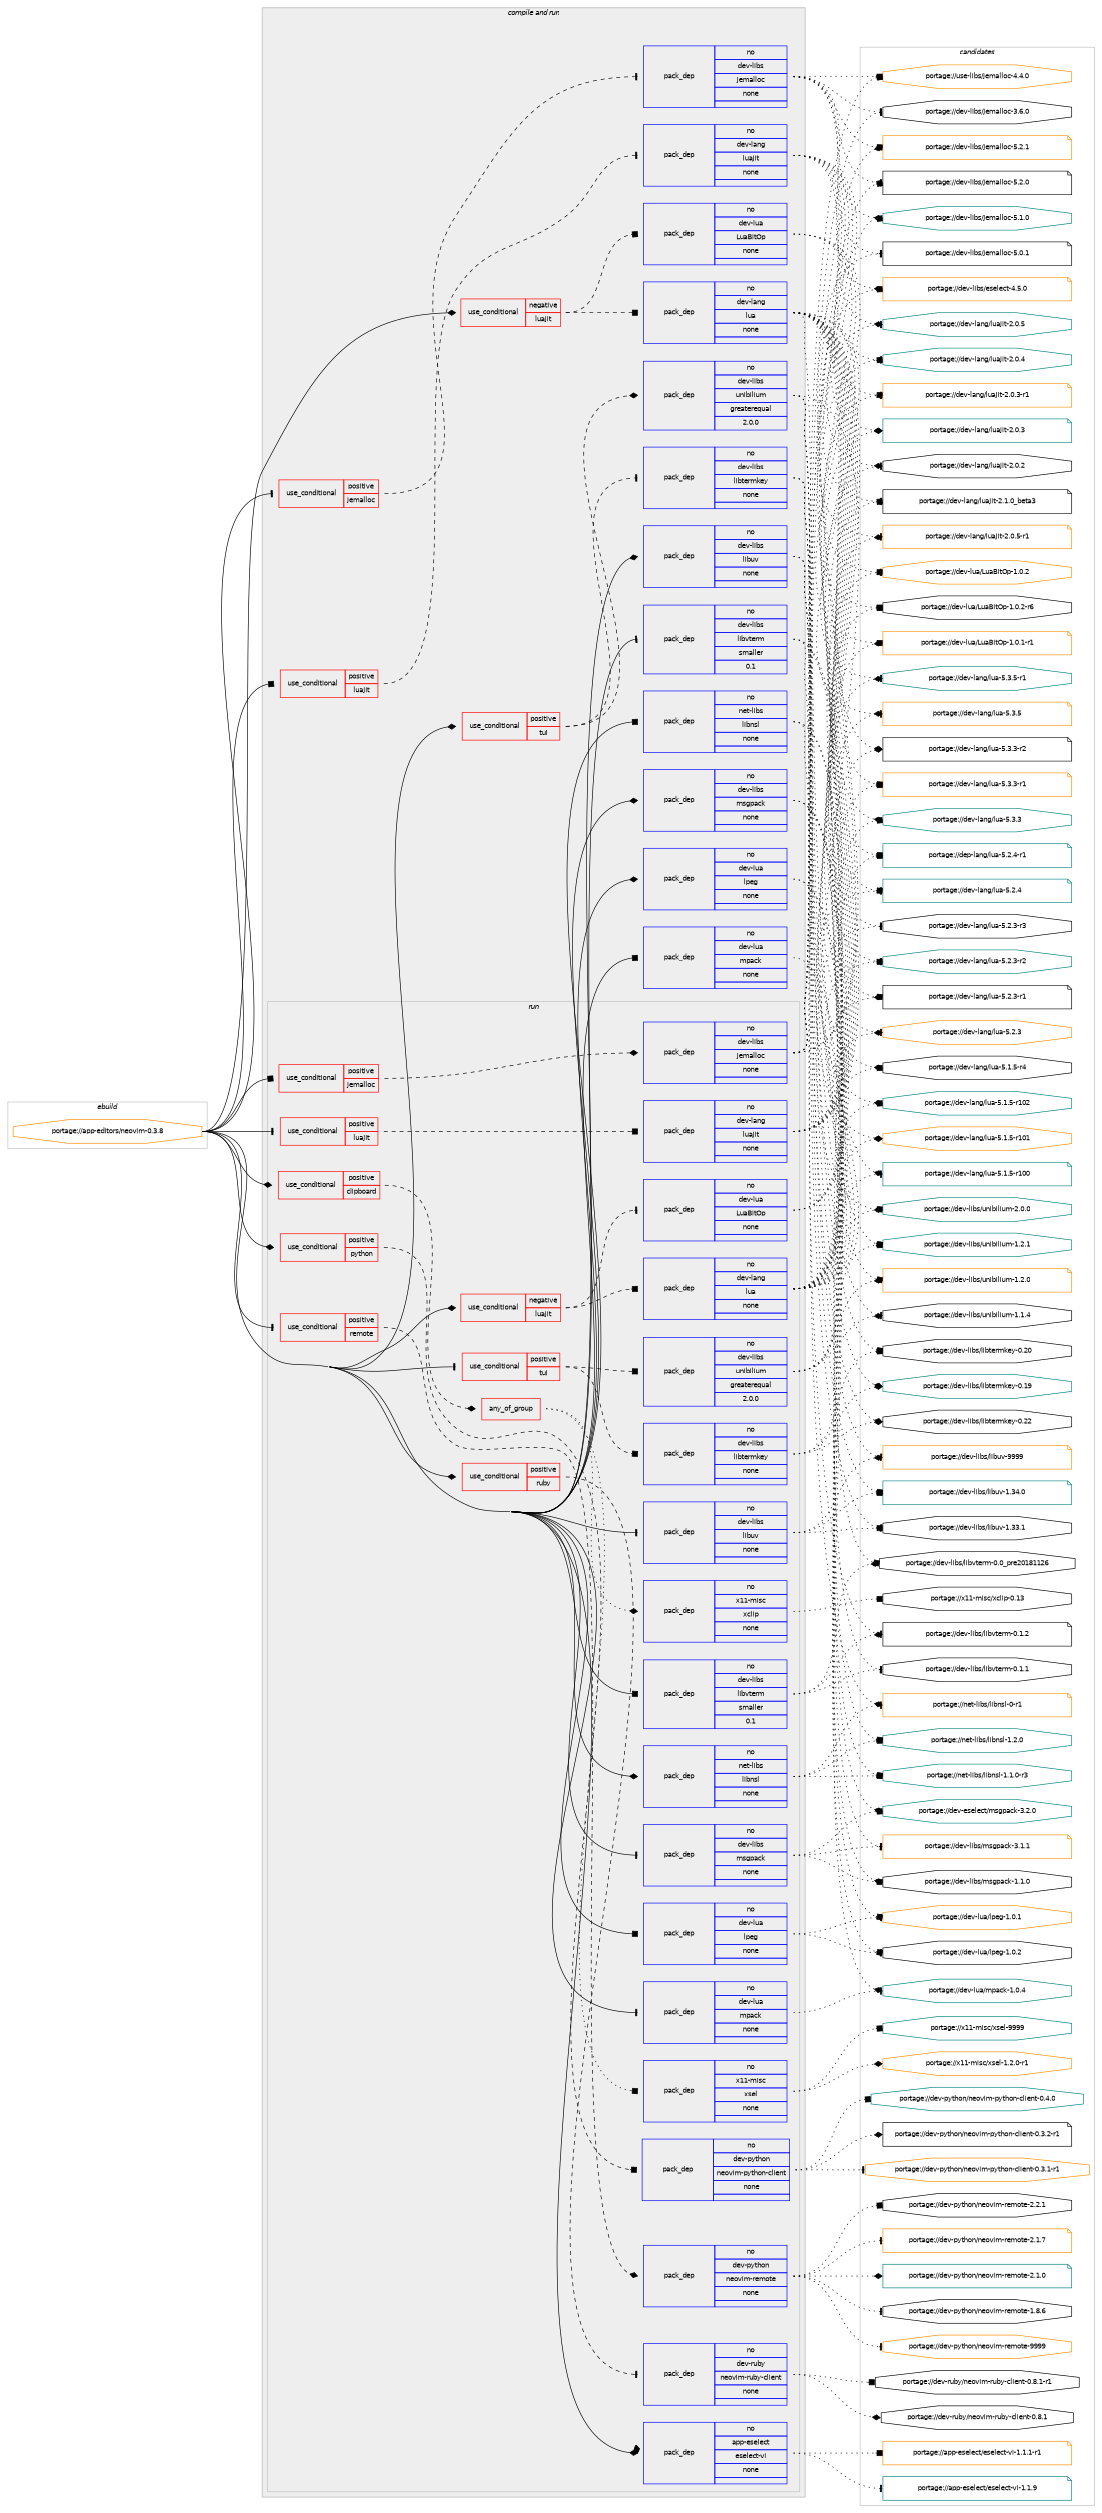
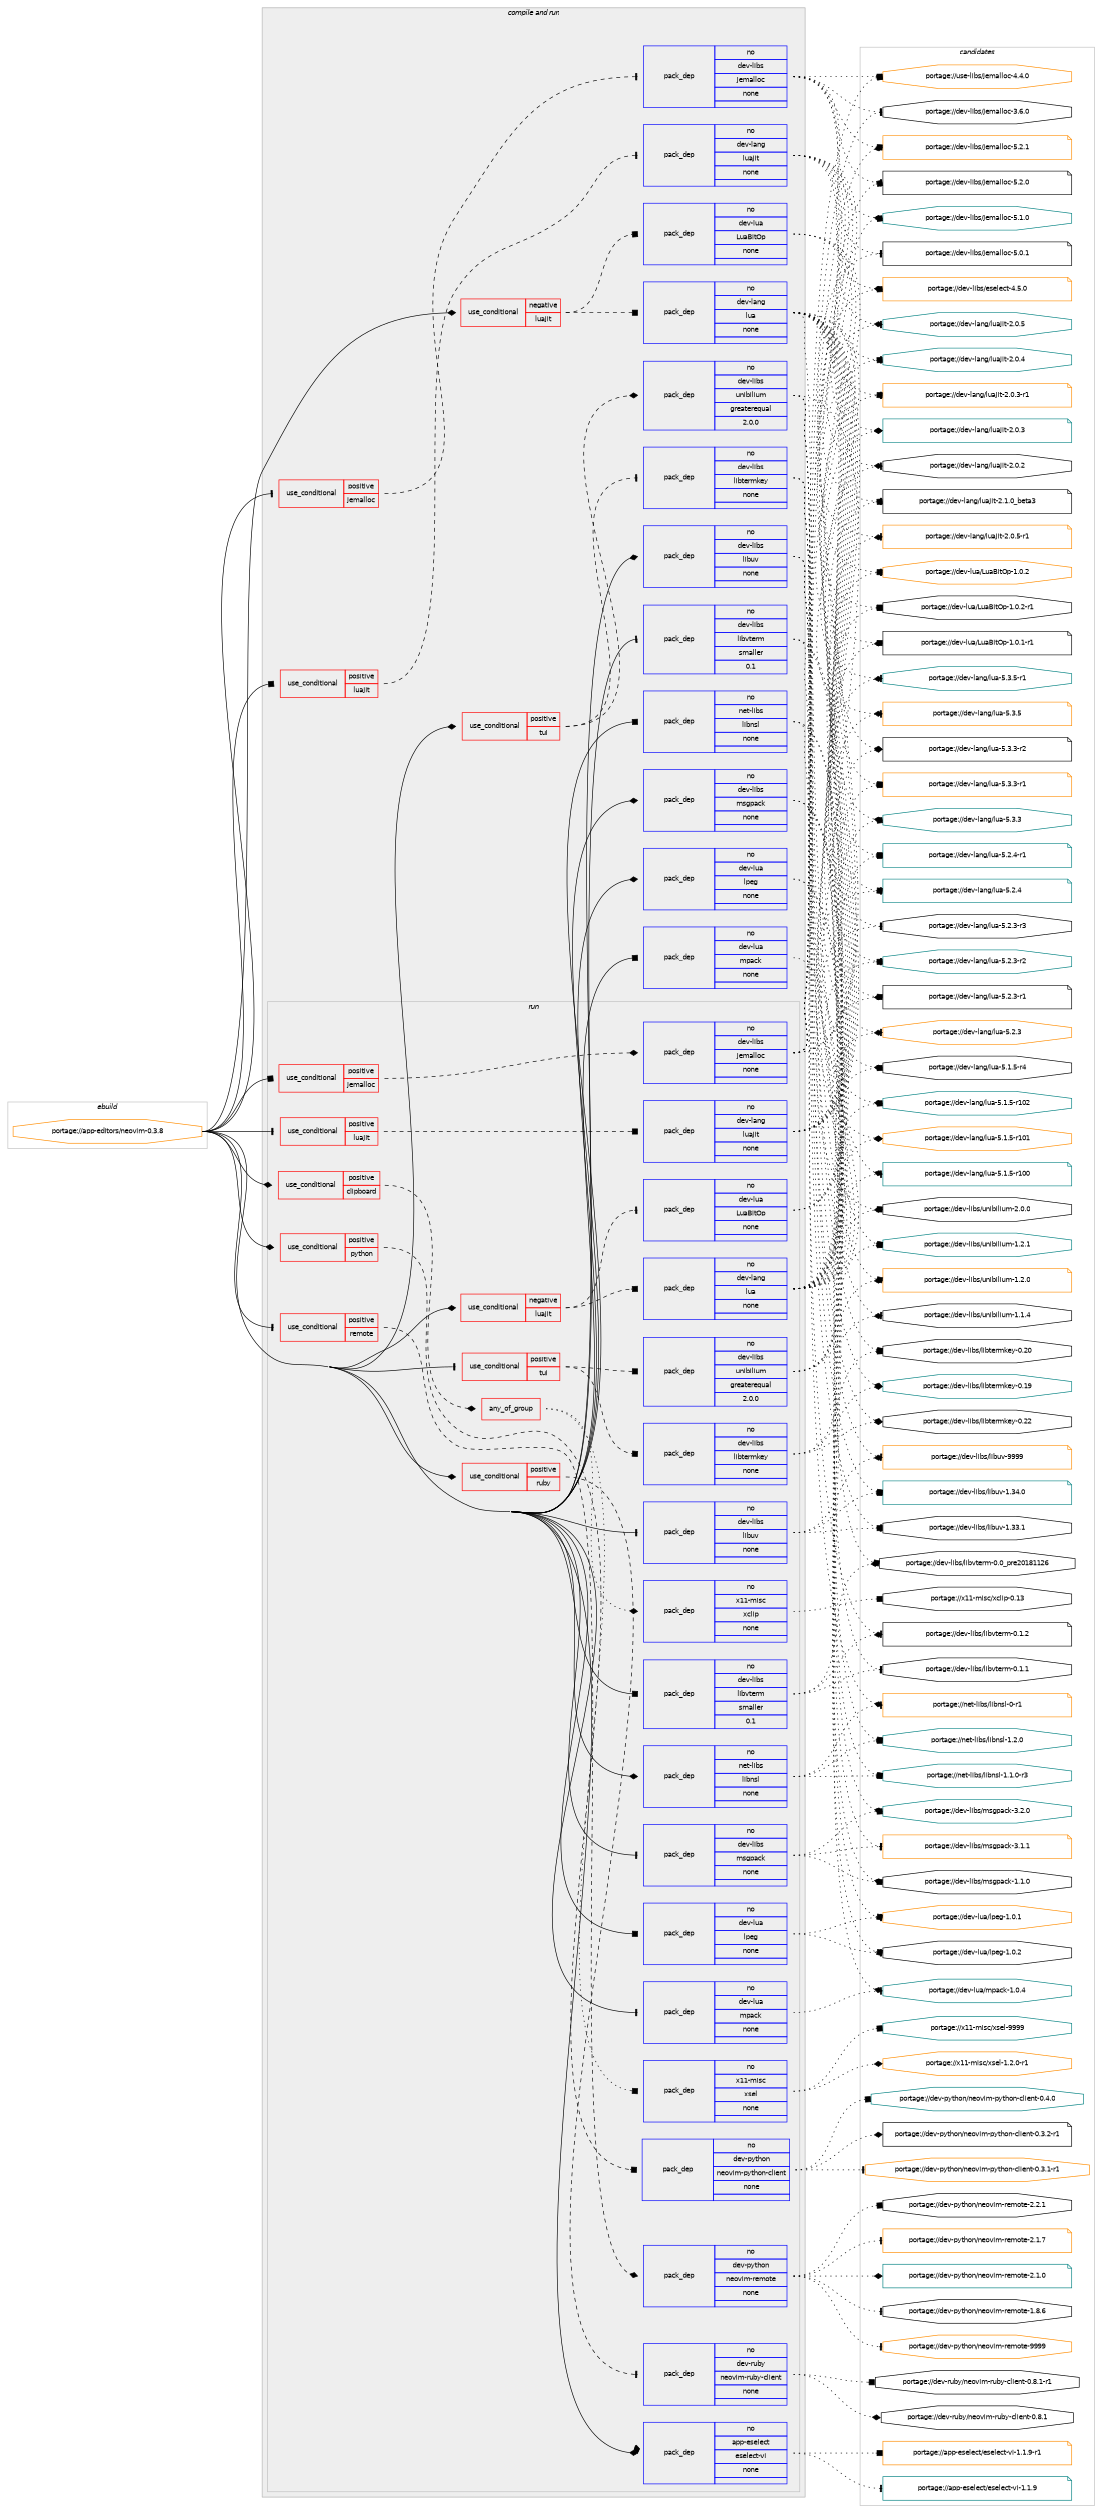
(977, 608) -> (977, 608)
(977, 643) -> (977, 643)
(977, 856) -> (977, 856)
(977, 1210) -> (977, 1210)
(977, 1811) -> (977, 1811)
(977, 2453) -> (977, 2453)
